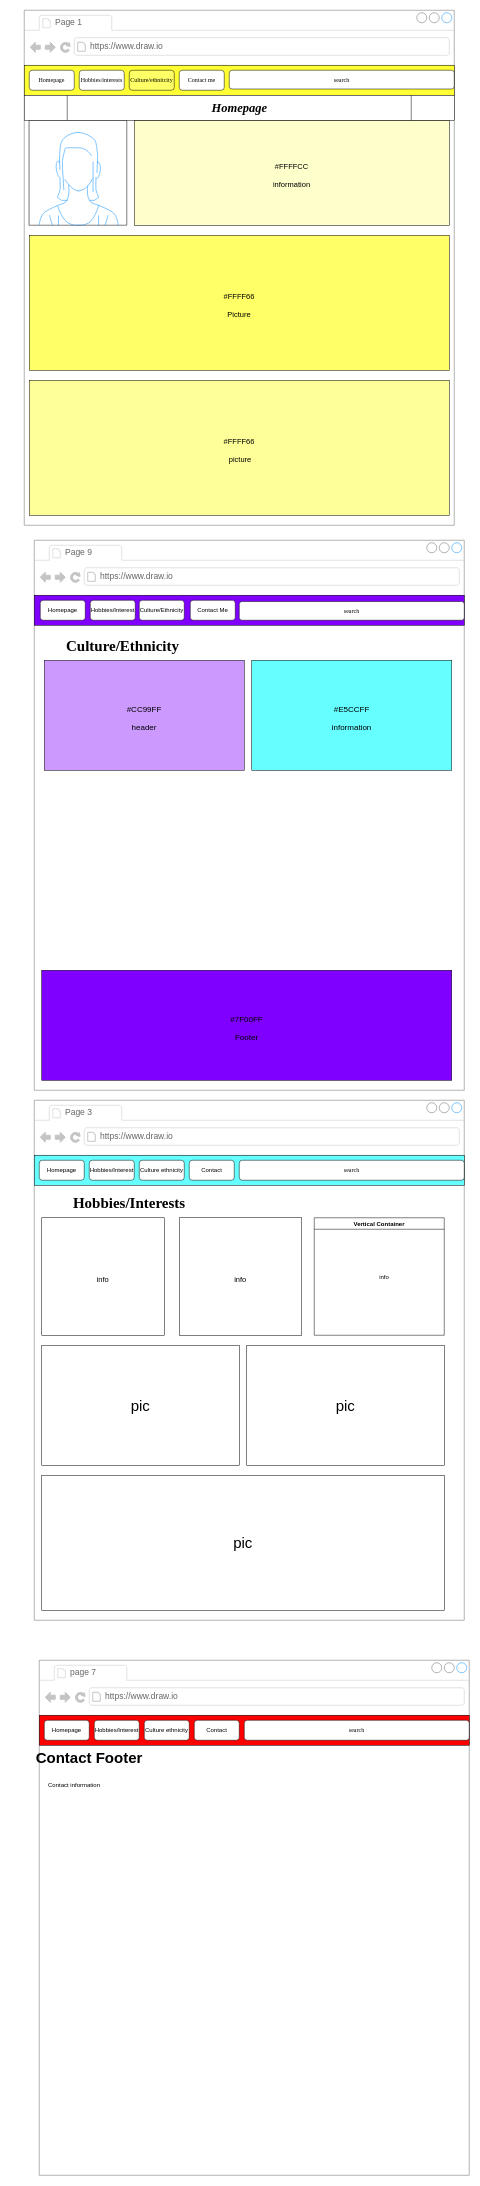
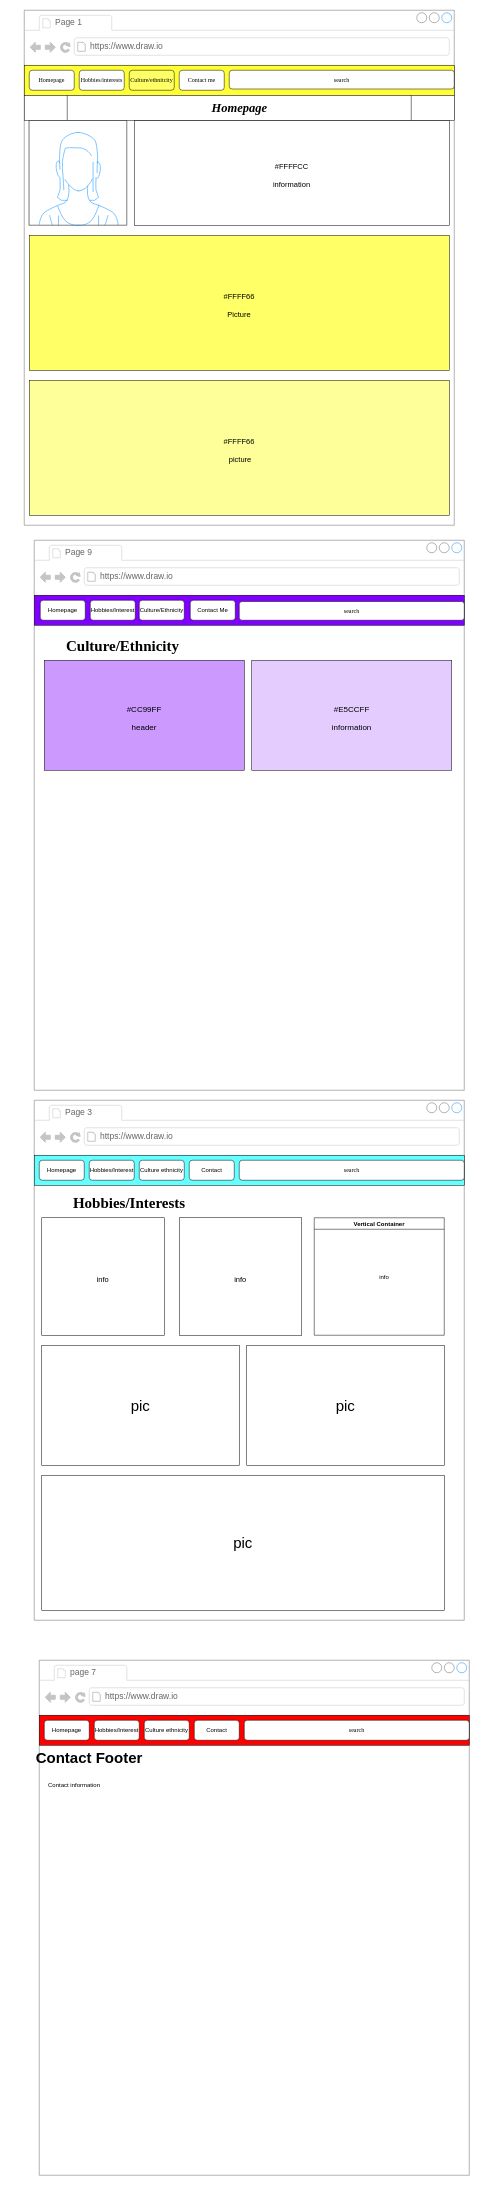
(292, 173) -> (292, 173)
(352, 715) -> (352, 715)
(247, 1025) -> none
